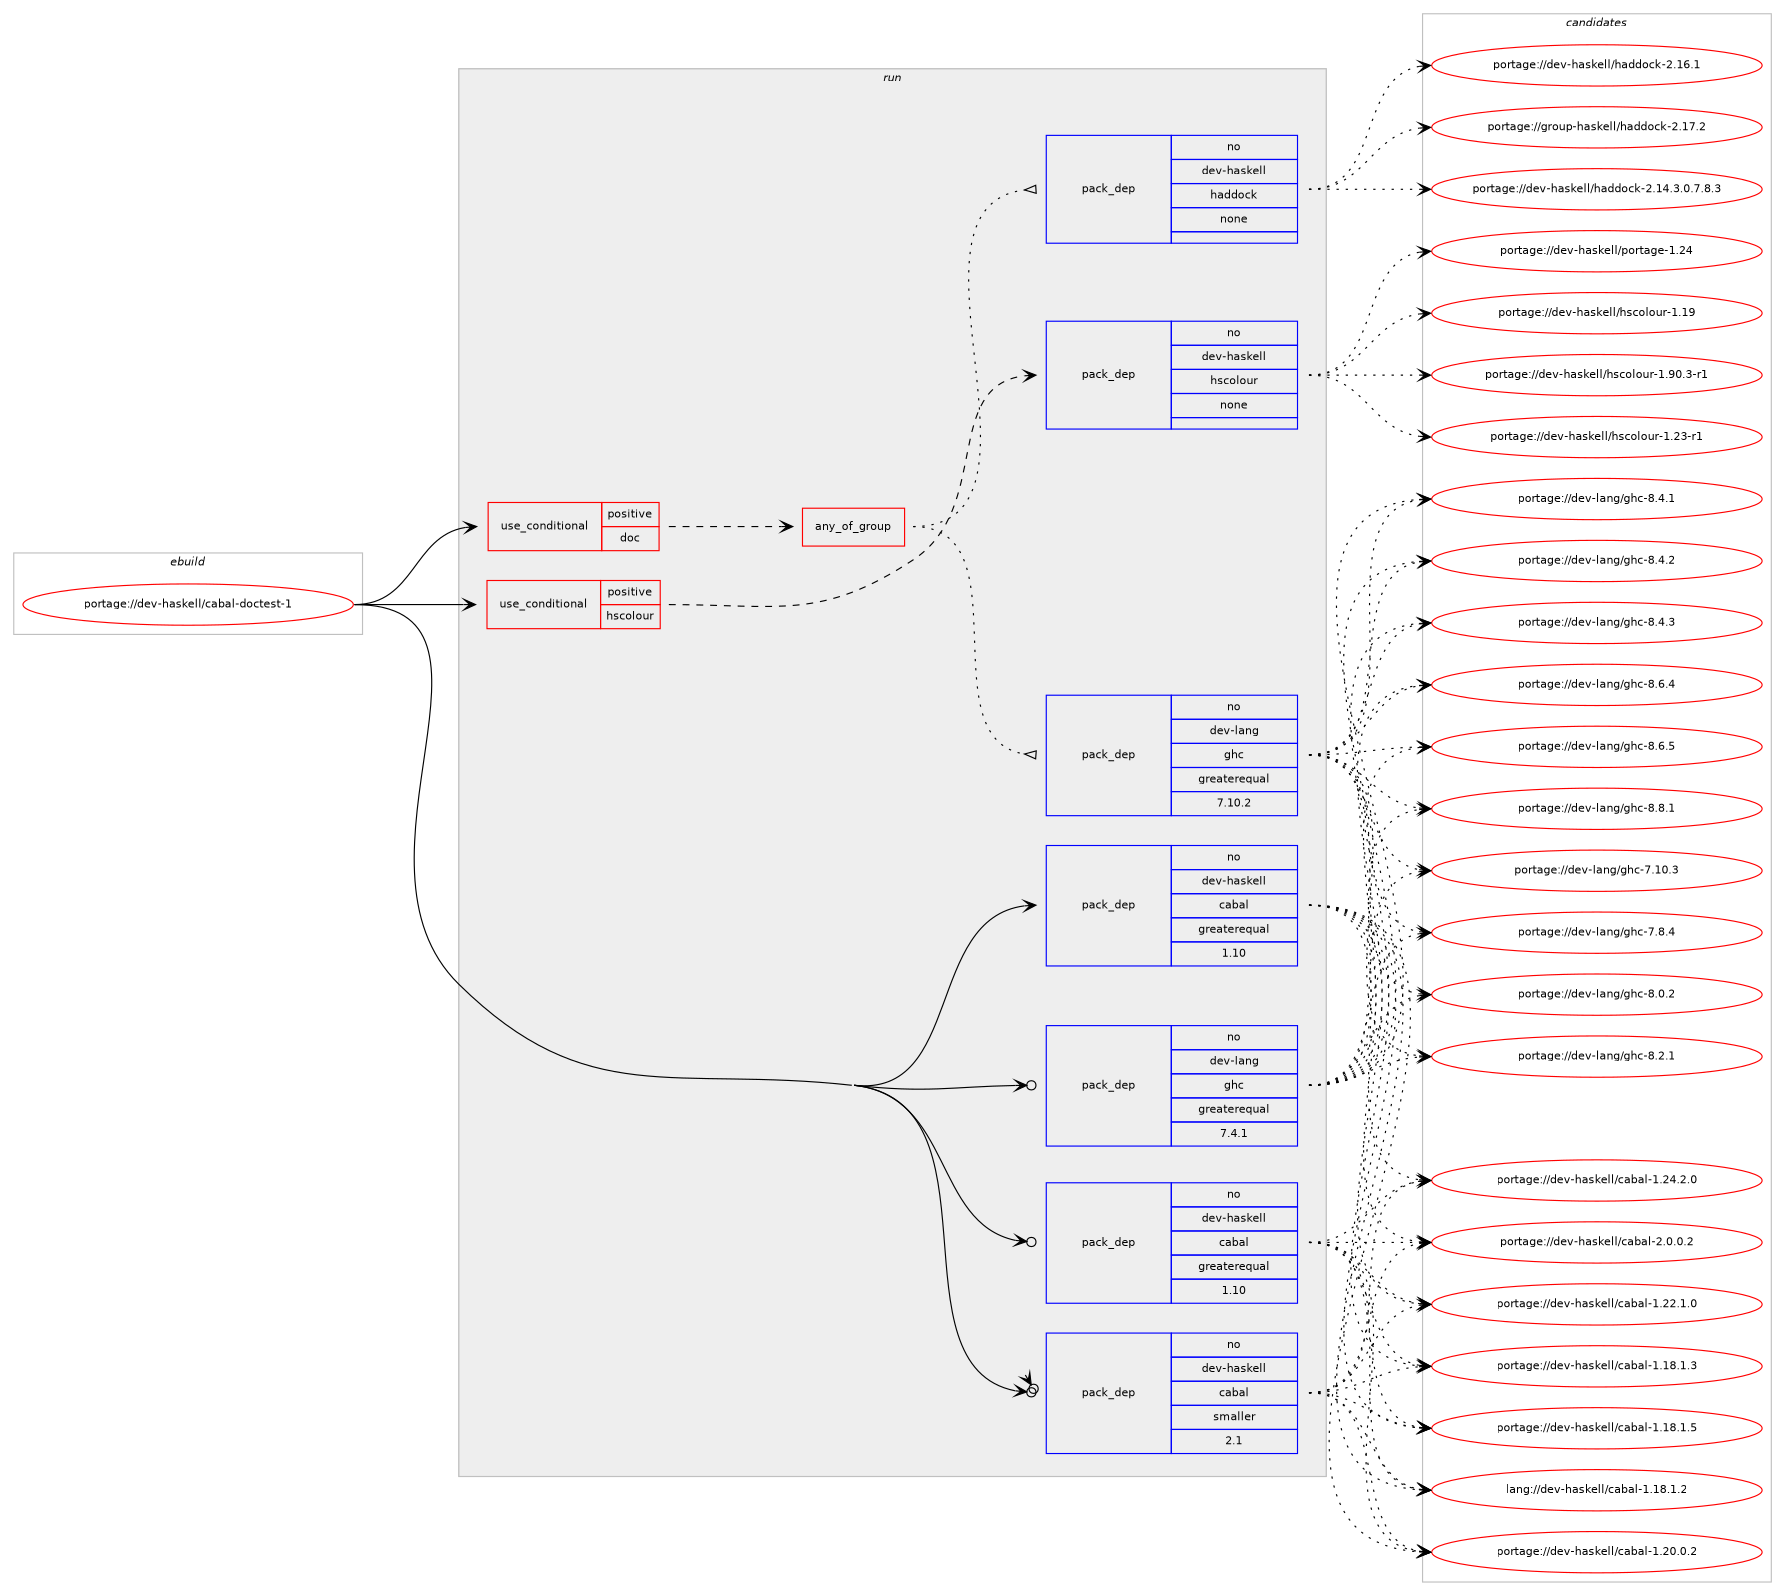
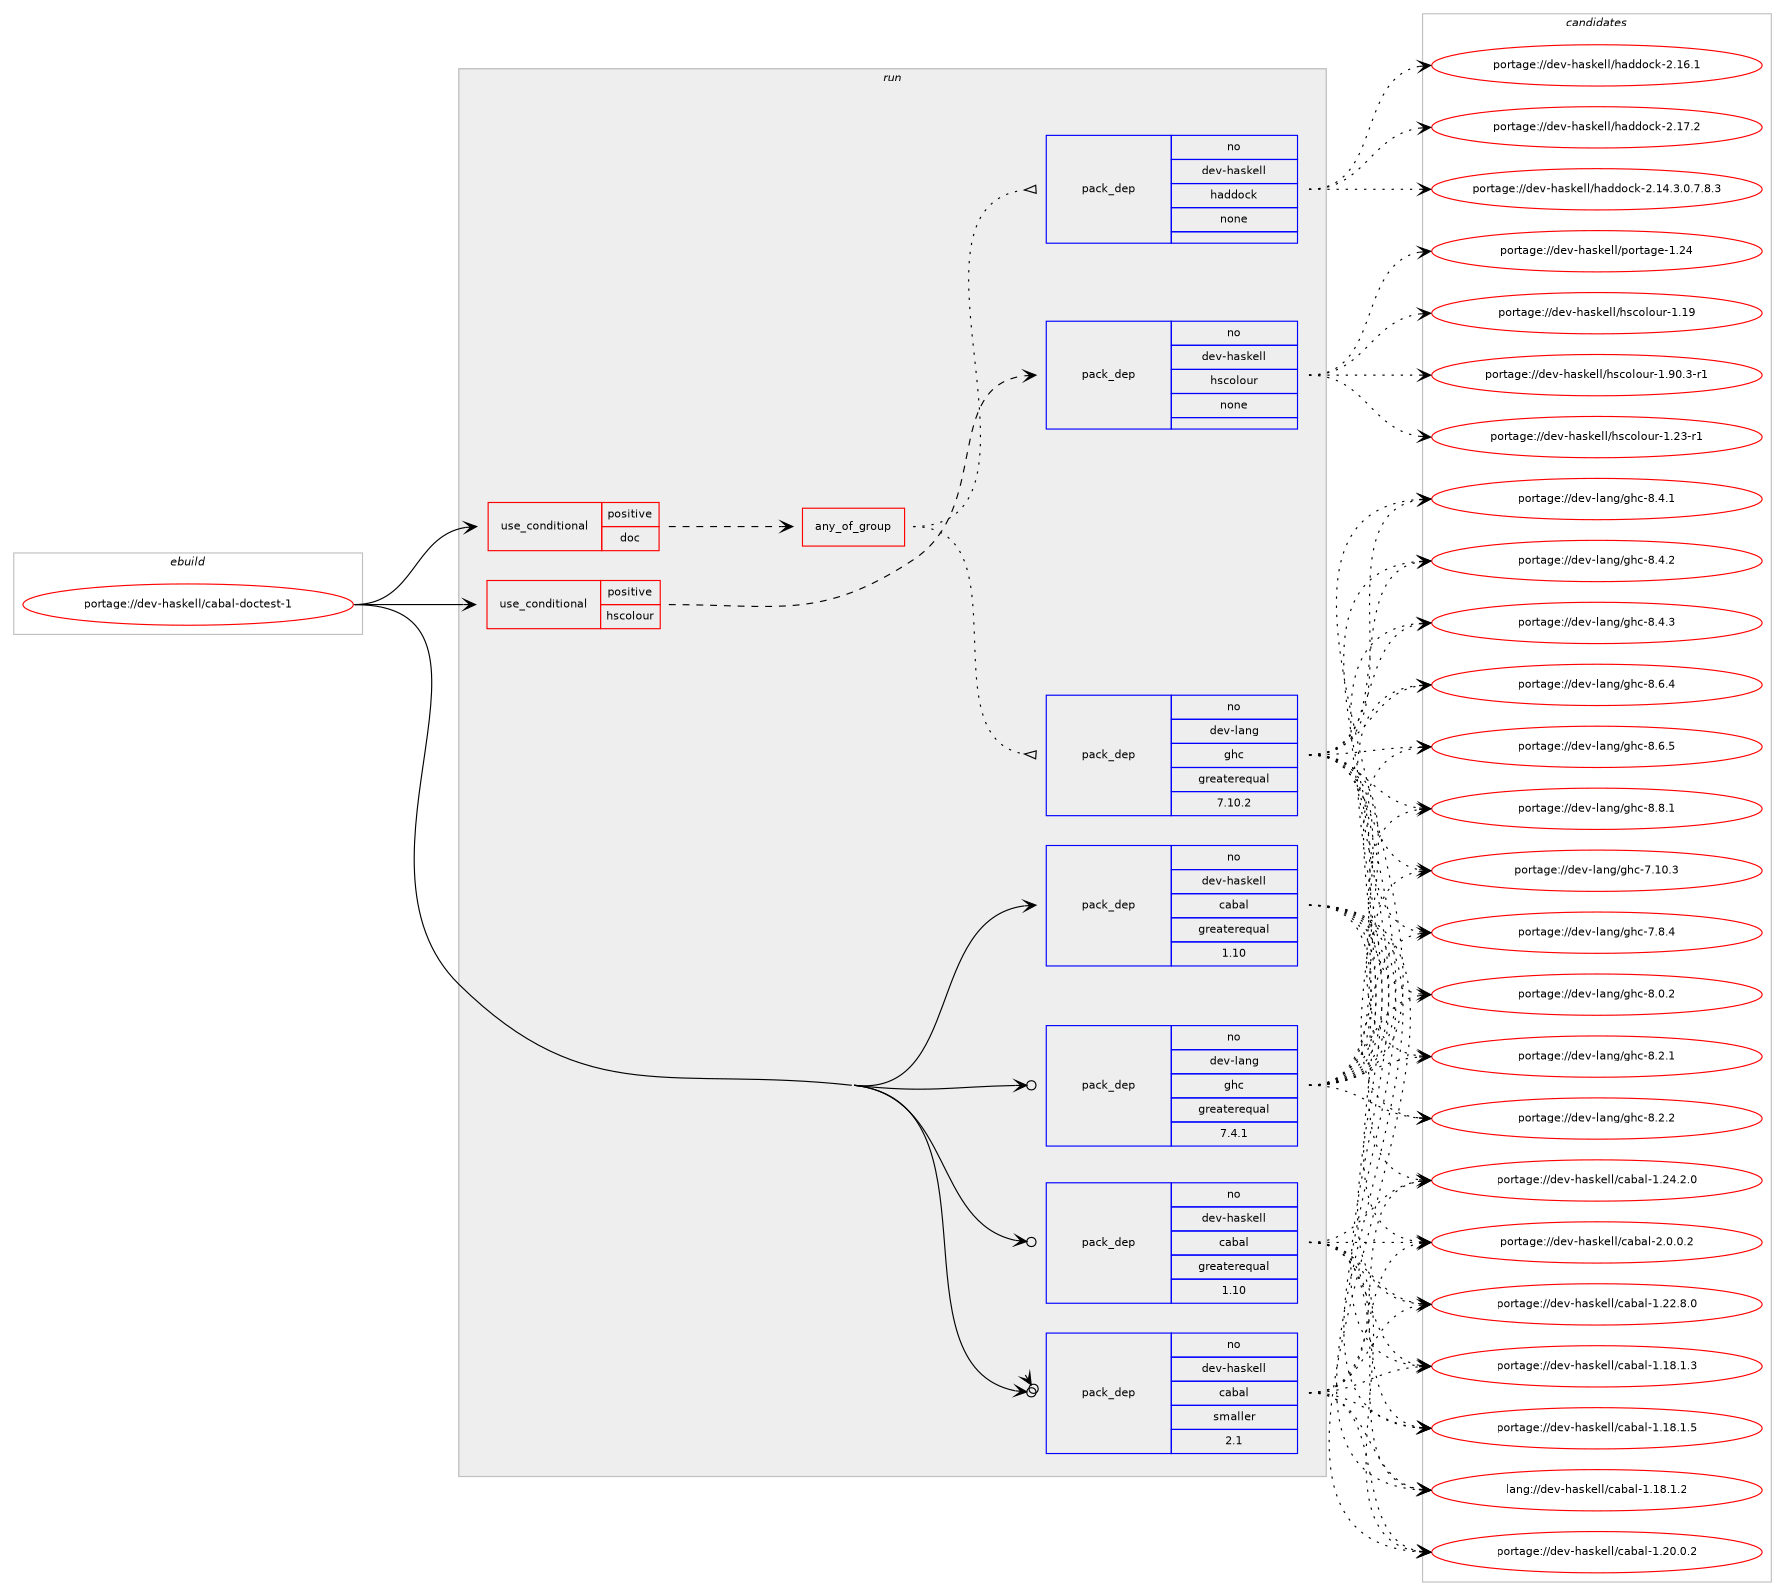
(1597, 127) -> (1597, 127)
none -> (1597, 1119)
(1597, 1304) -> (1597, 1304)
